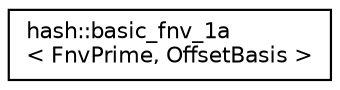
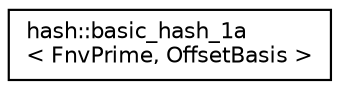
(170, 45) -> (170, 45)
